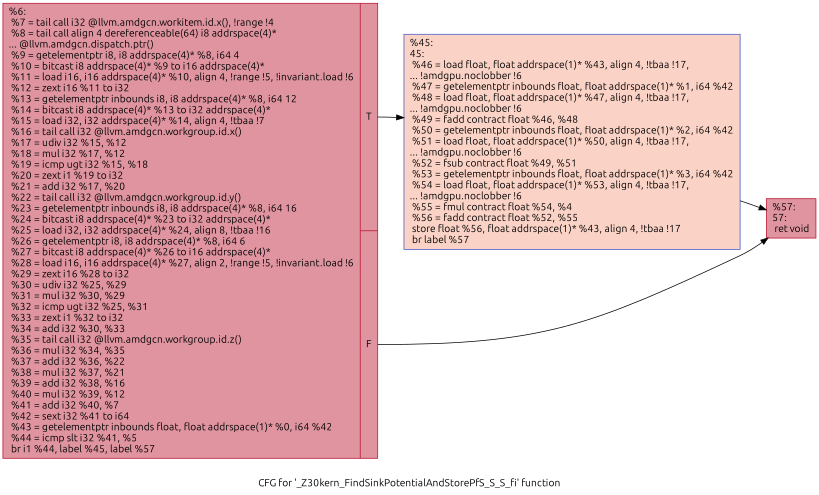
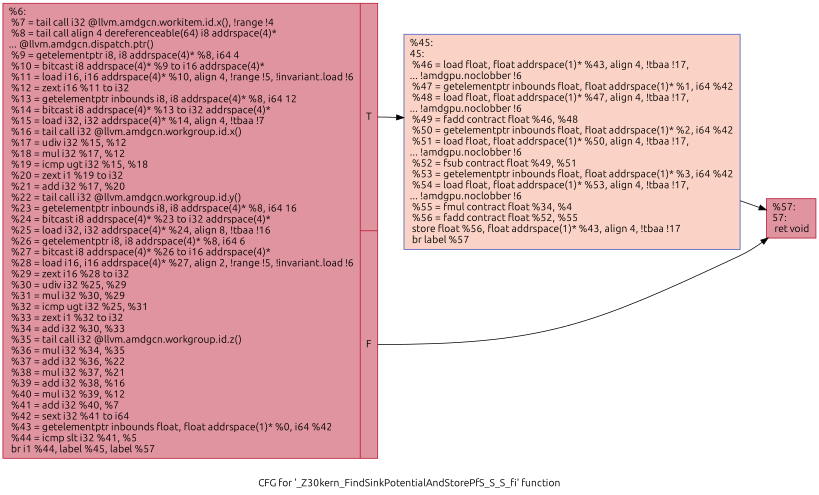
(491, 207) -> (491, 207)
